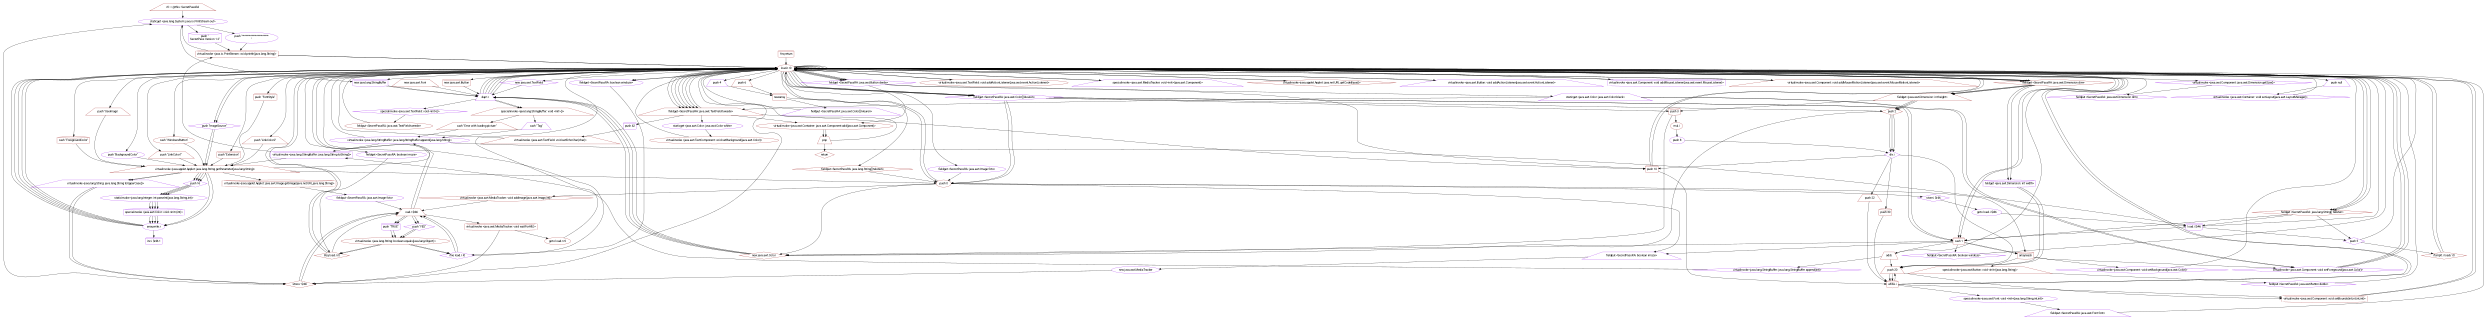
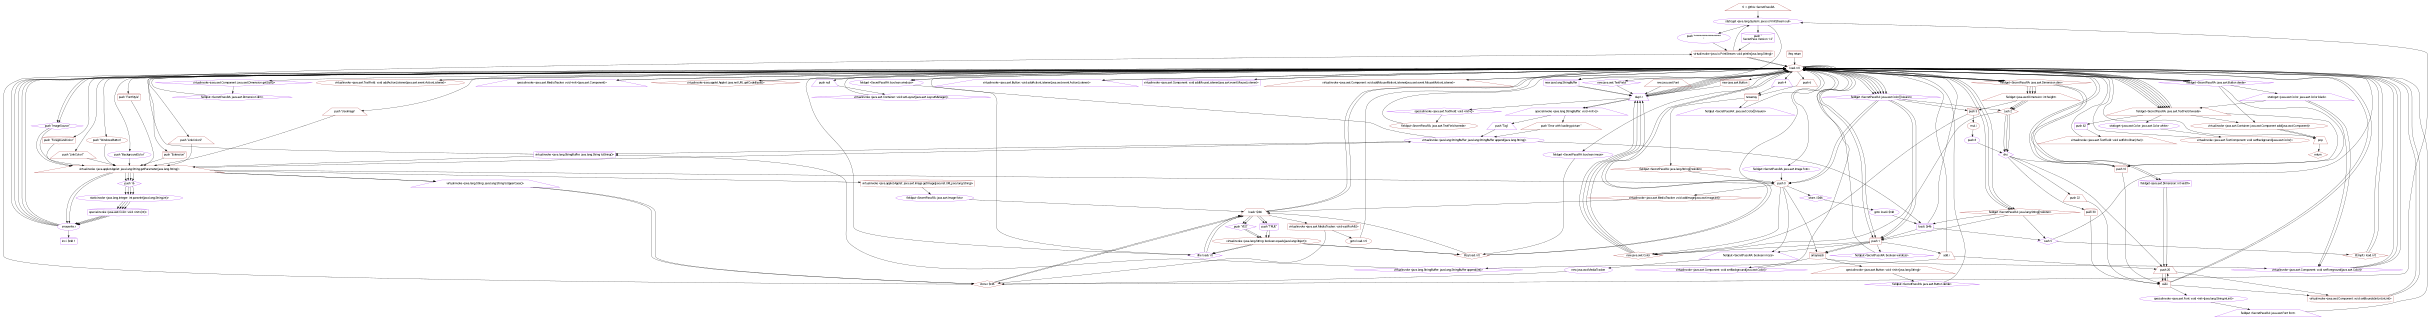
(902, 106) -> none
(532, 112) -> (1567, 112)
(1892, 284) -> (2165, 284)
